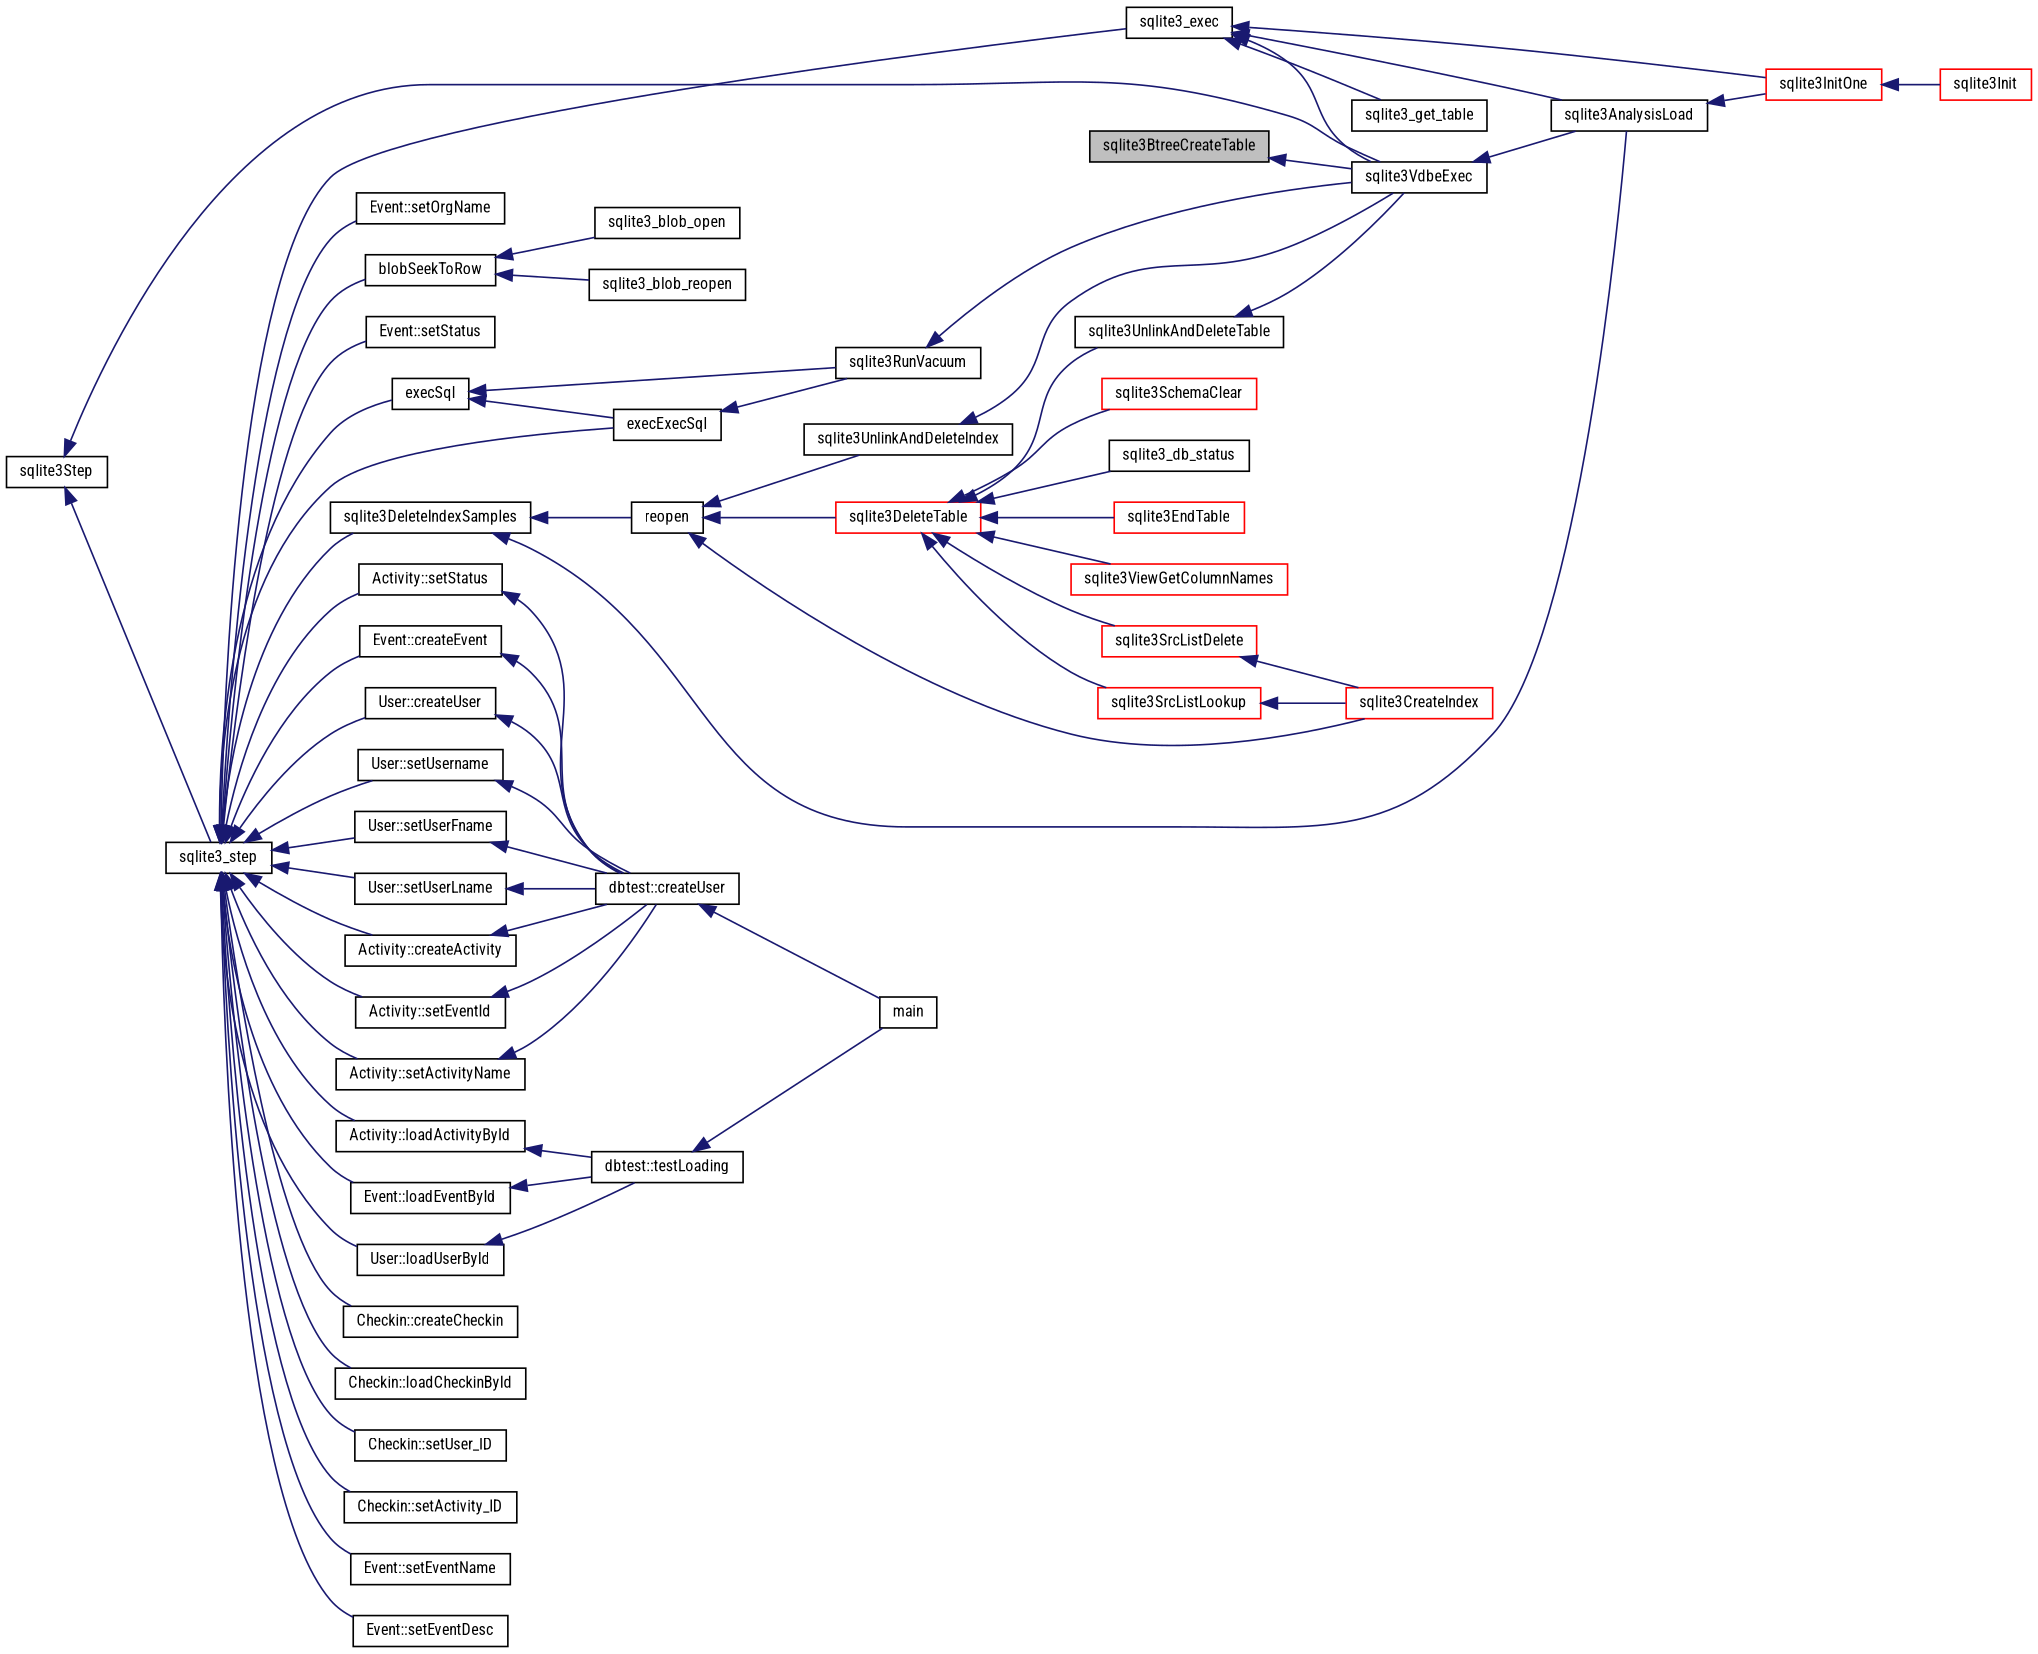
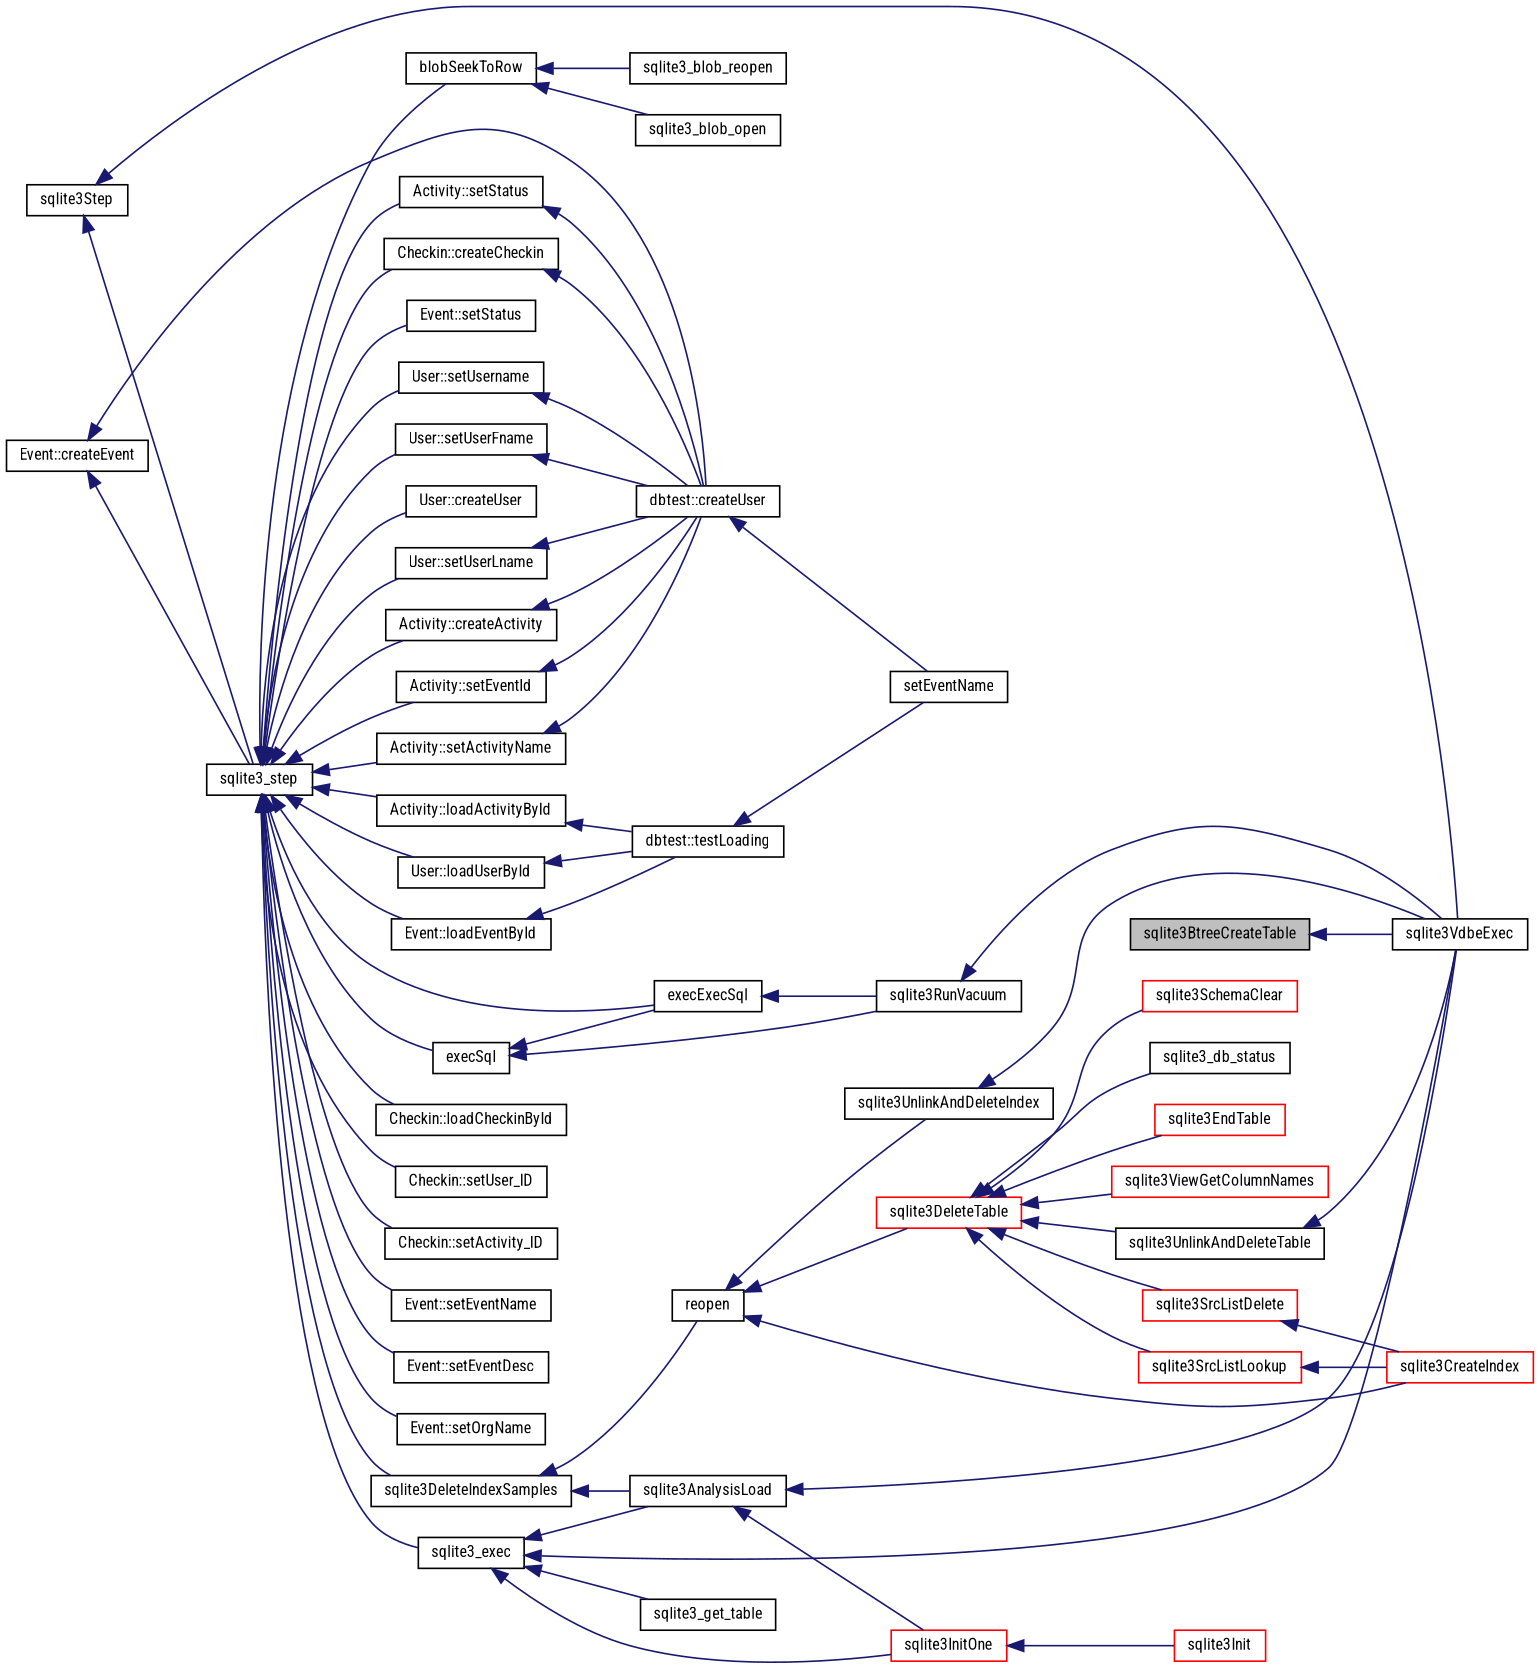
(1532, 144) -> (1299, 1416)
(280, 729) -> (173, 625)
(550, 758) -> (645, 370)
(908, 1012) -> (949, 687)
